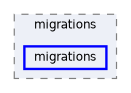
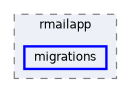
(65, 26) -> (65, 26)
